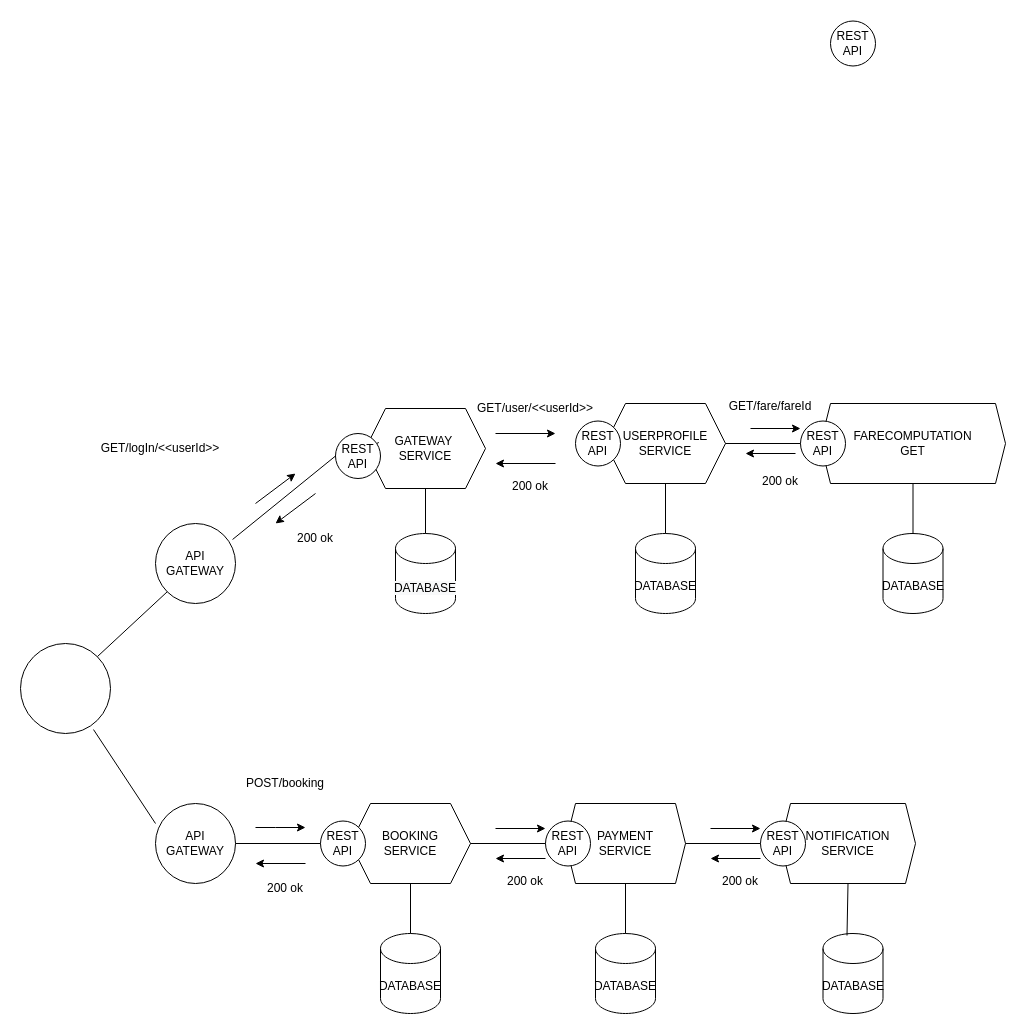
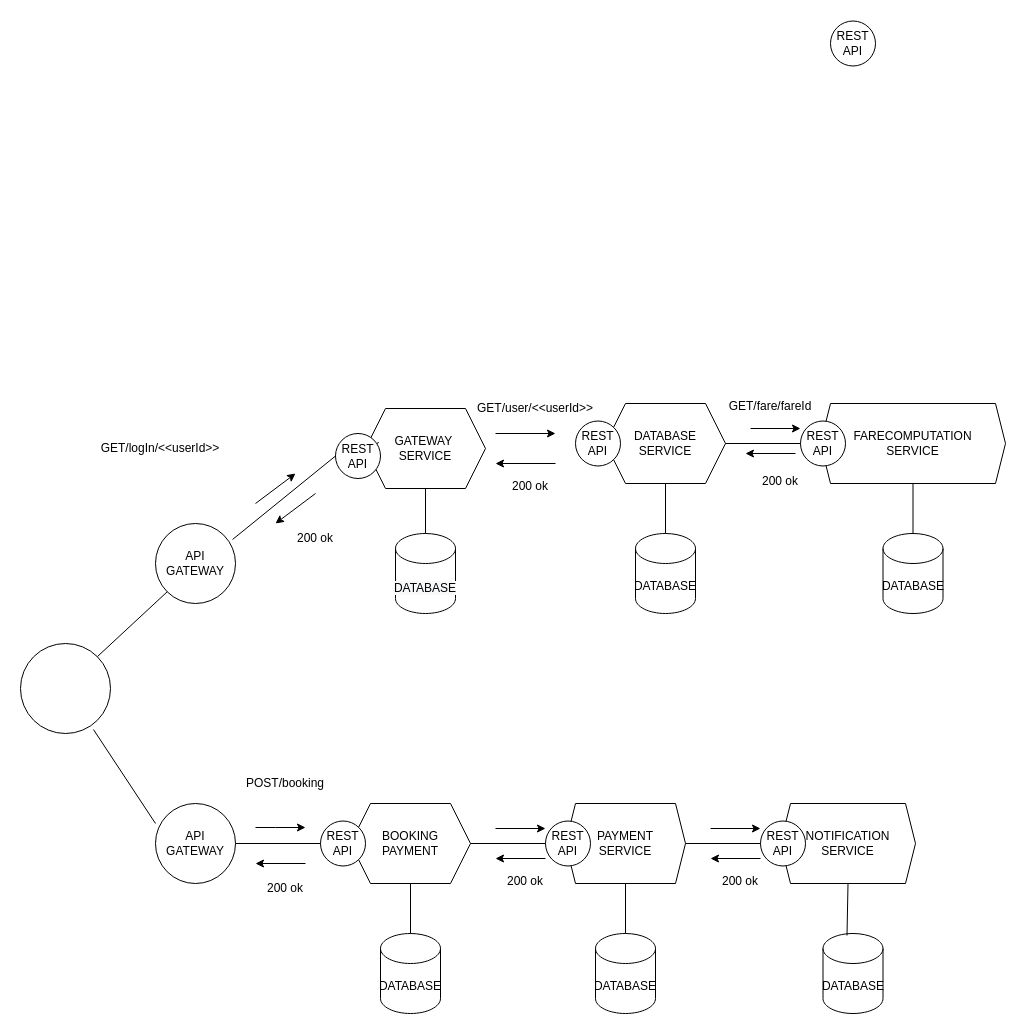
(666, 444) -> (666, 444)
(913, 444) -> (913, 444)
(411, 844) -> (411, 844)
